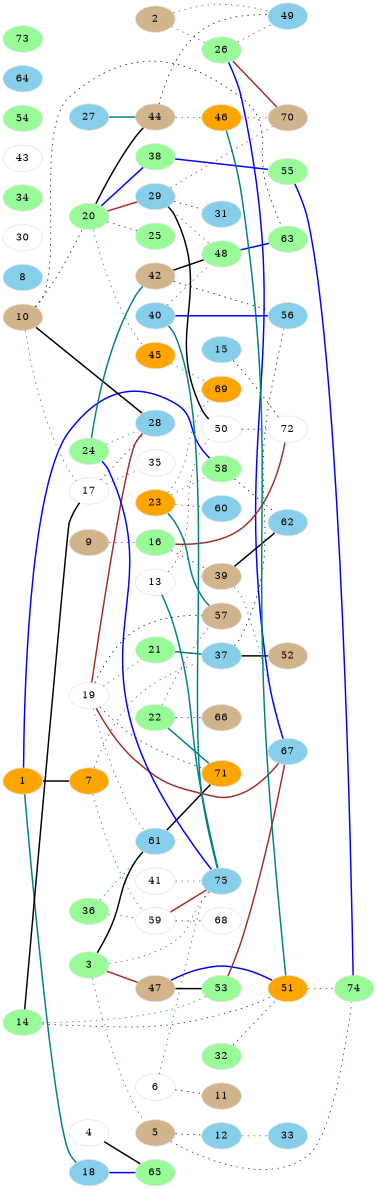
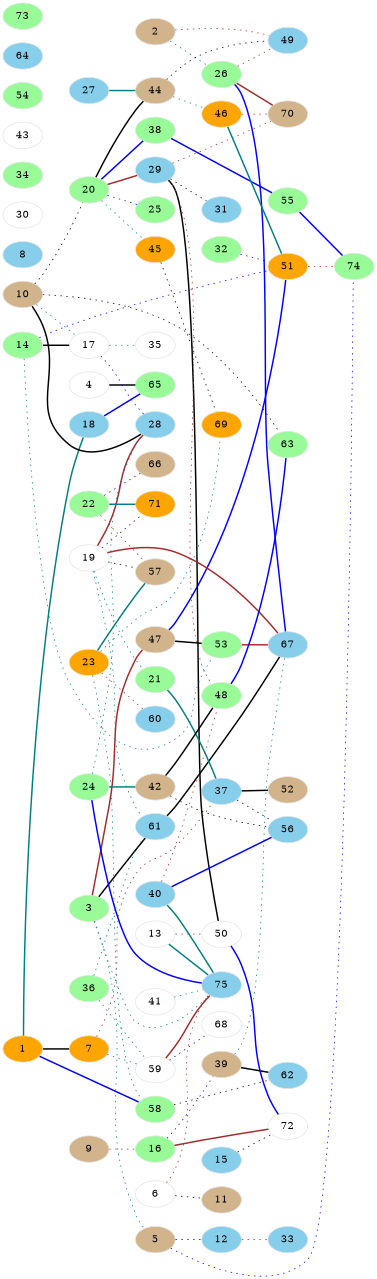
(195, 376) -> (184, 326)
(254, 429) -> (255, 1030)
(189, 807) -> (226, 738)
